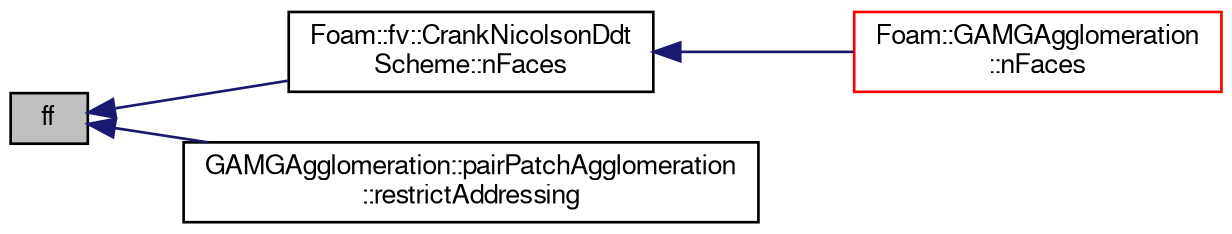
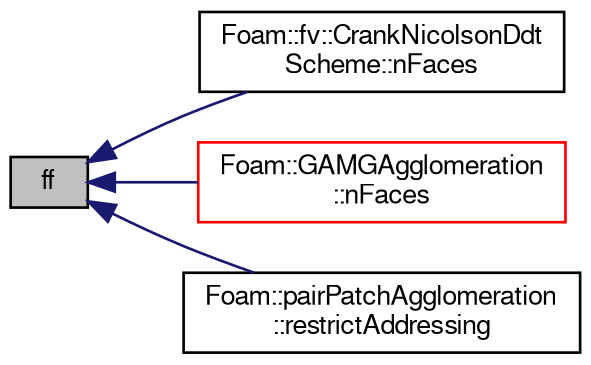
(767, 52) -> (157, 182)
(471, 182) -> (382, 313)
